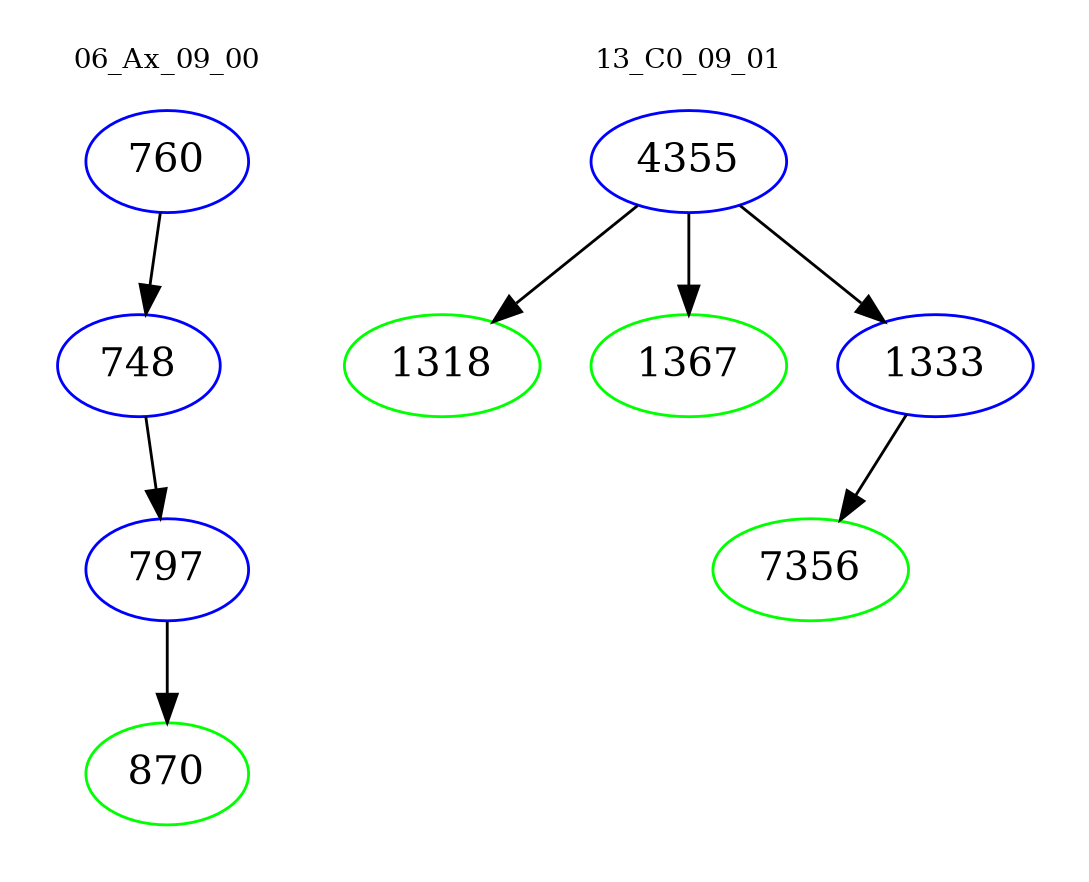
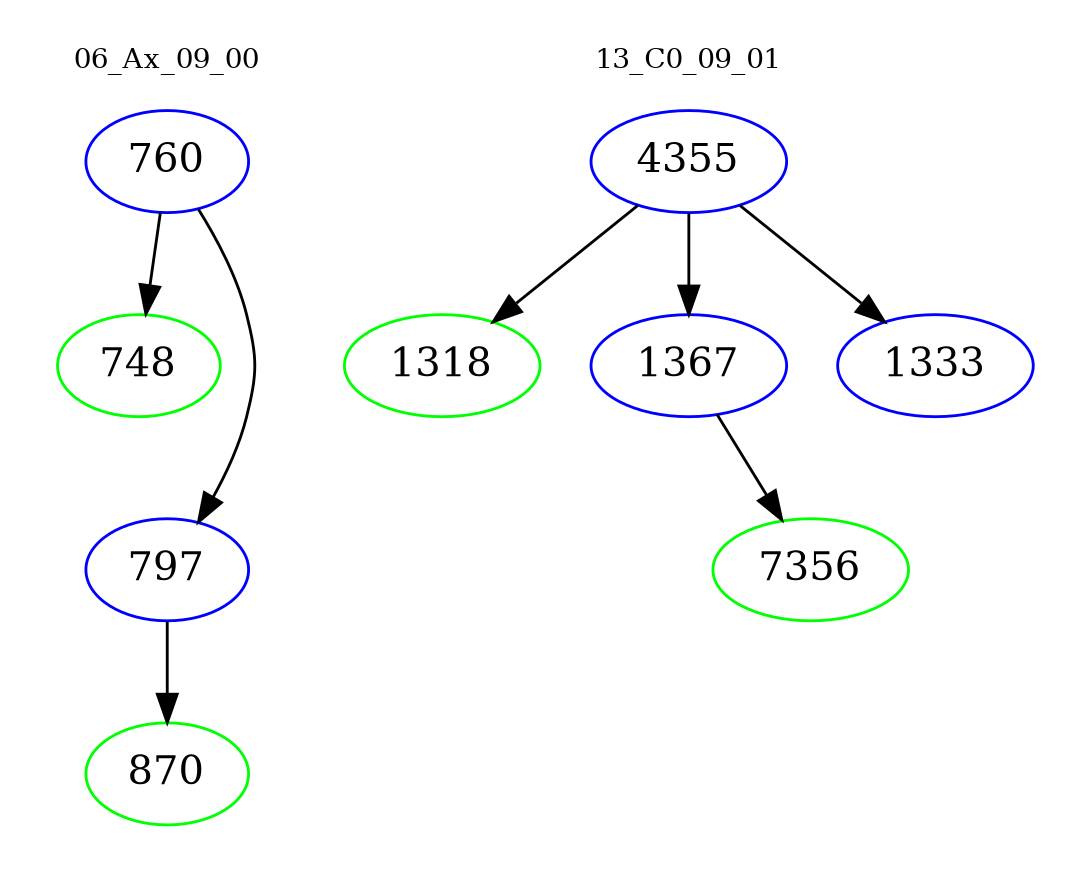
(139, 366) -> (139, 366)
(689, 366) -> (689, 366)
(151, 453) -> (254, 351)
(881, 455) -> (742, 455)
